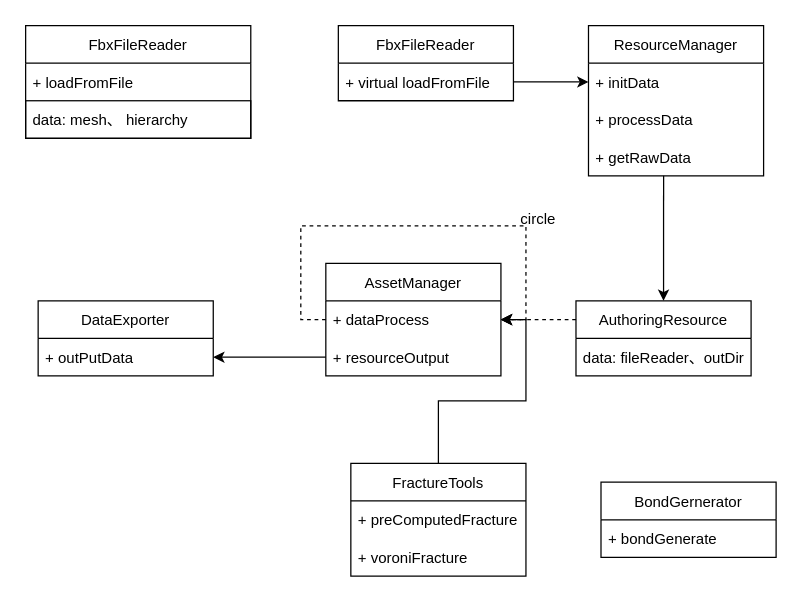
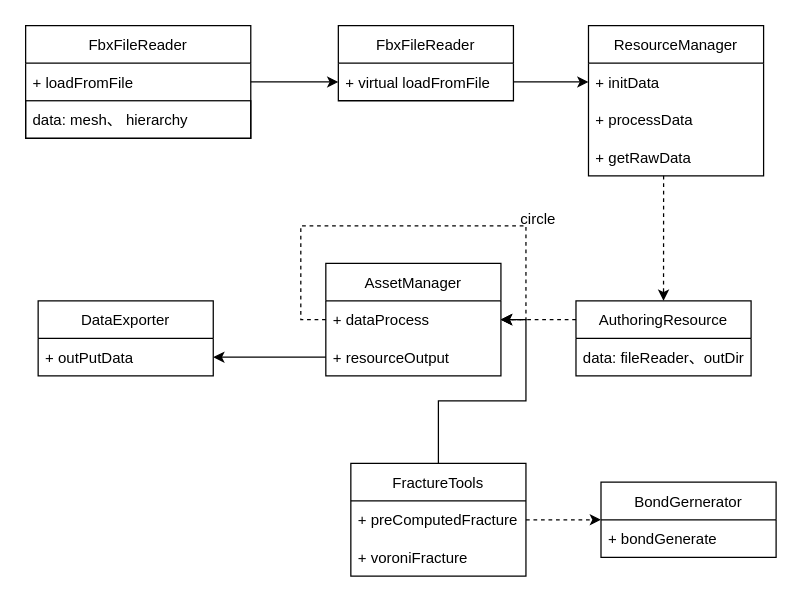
none -> (291, 82)
(663, 233) -> (663, 233)
none -> (560, 519)
